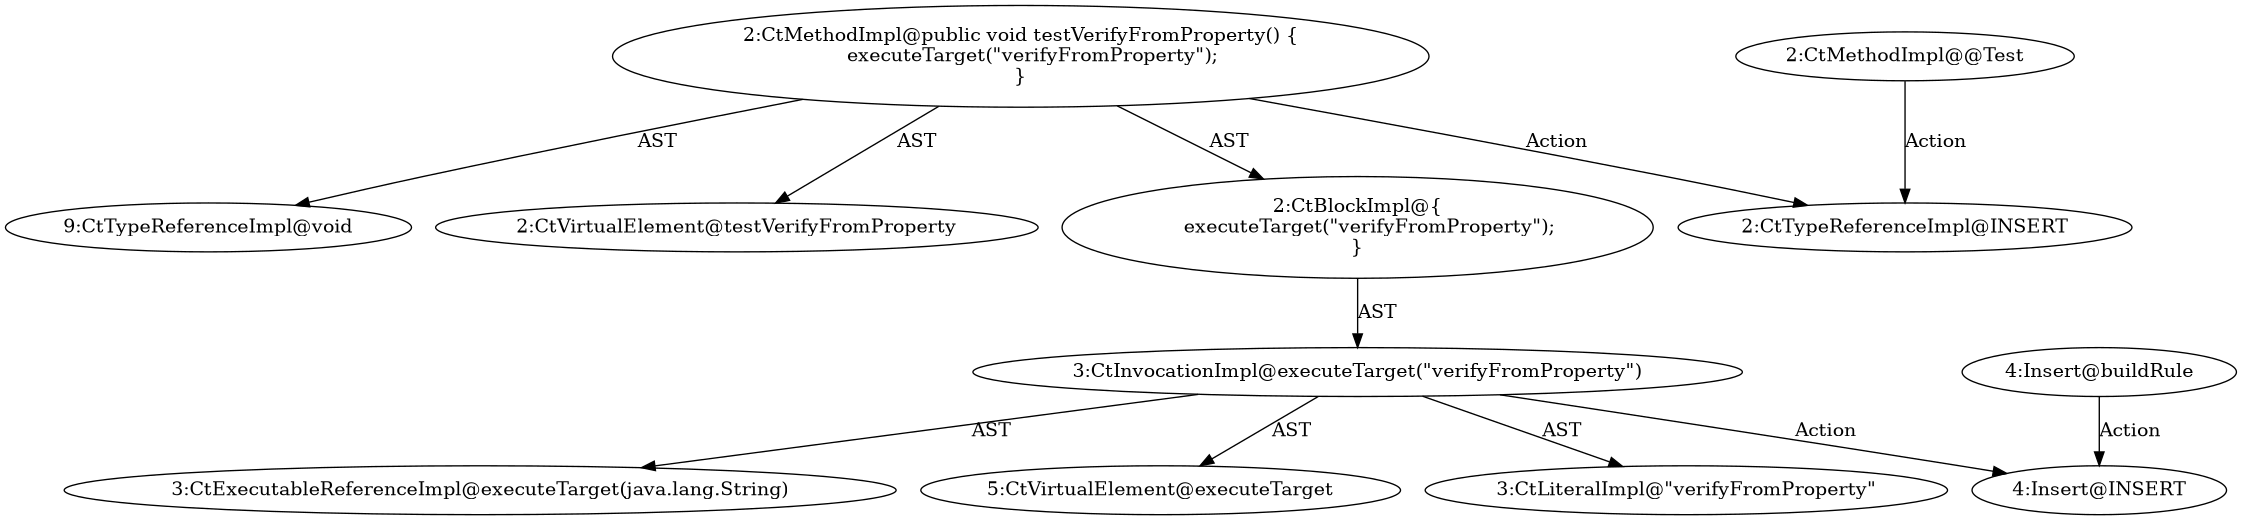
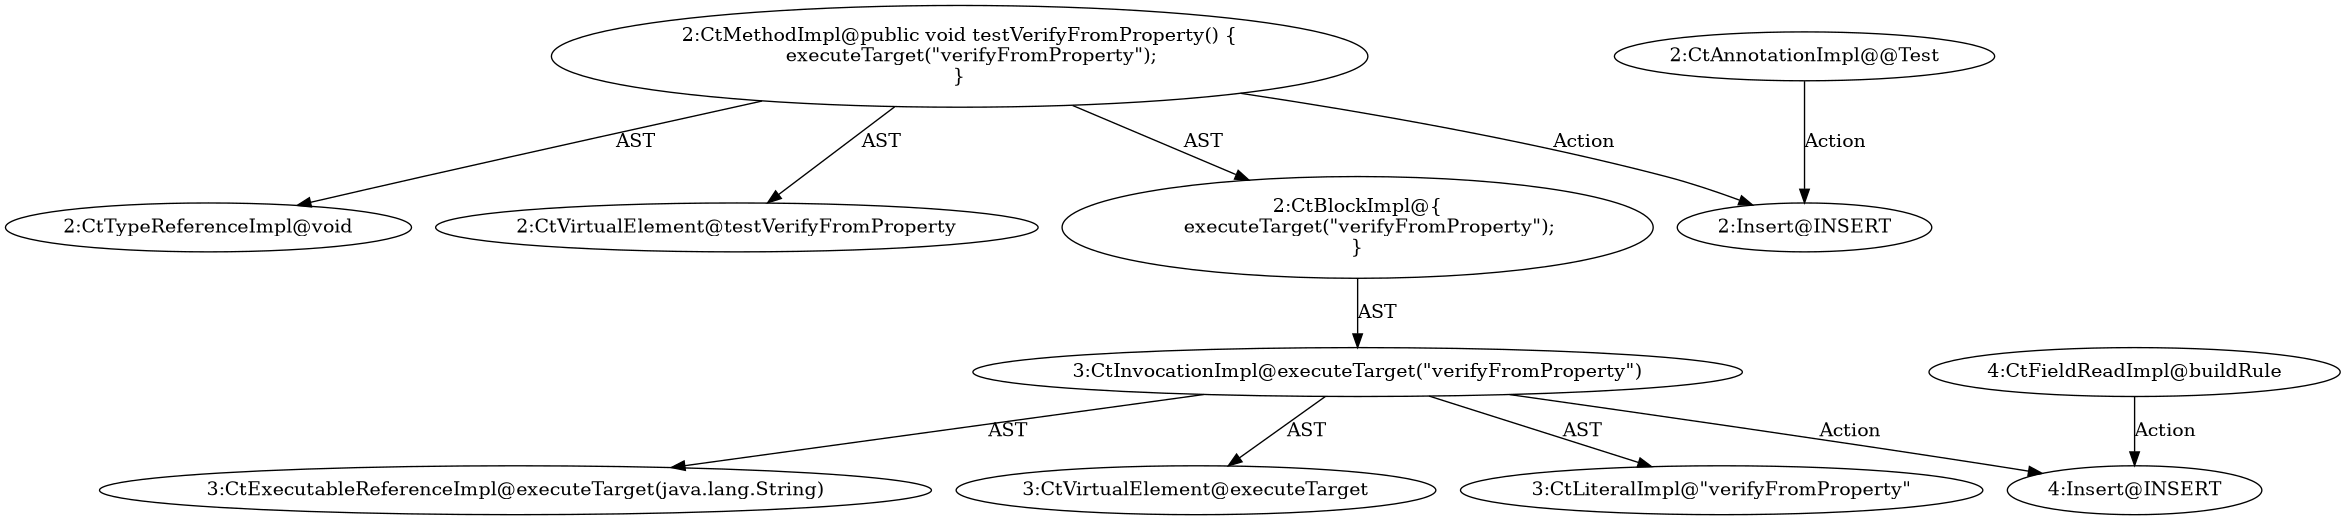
(1905, 56) -> (1805, 56)
(208, 227) -> (208, 227)
(1905, 227) -> (1805, 227)
(2099, 372) -> (2135, 372)
(1161, 490) -> (1196, 490)
